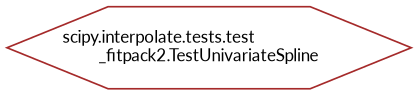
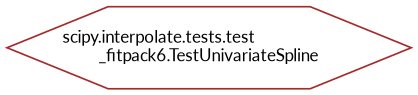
(209, 48) -> (209, 48)
